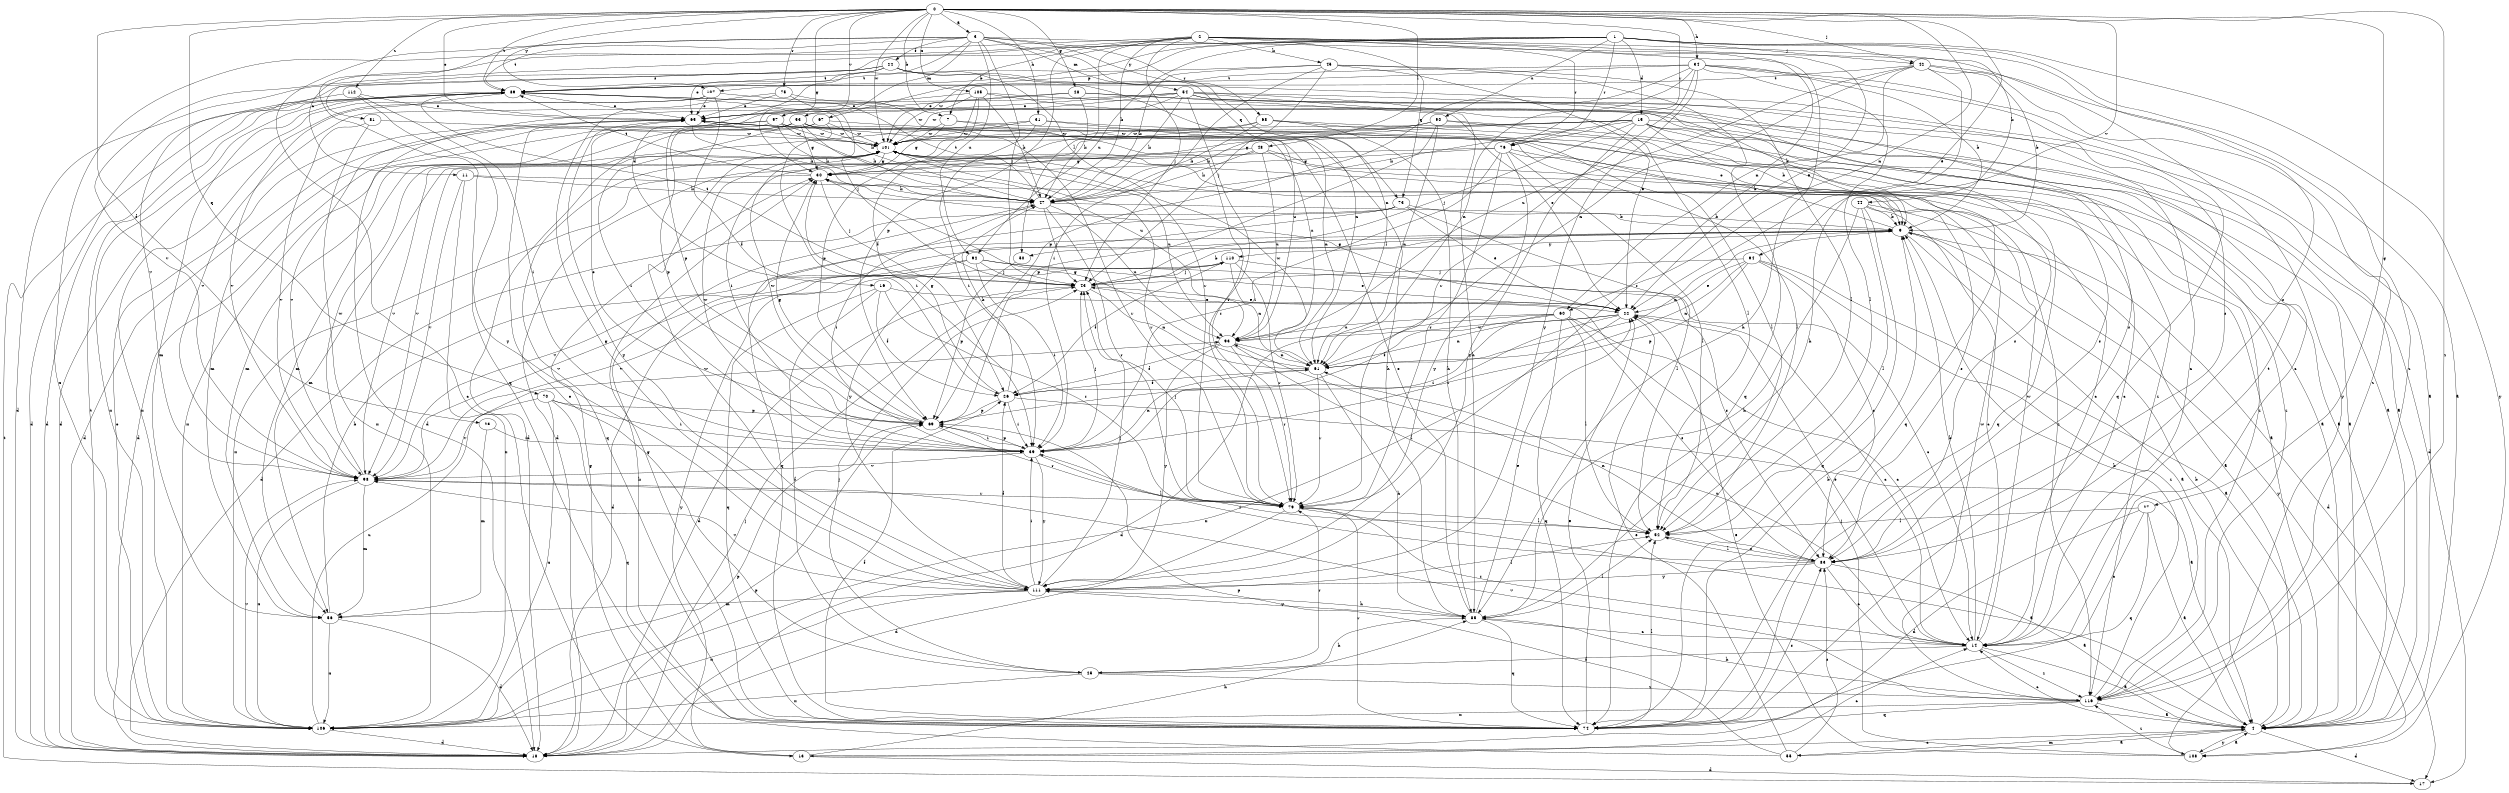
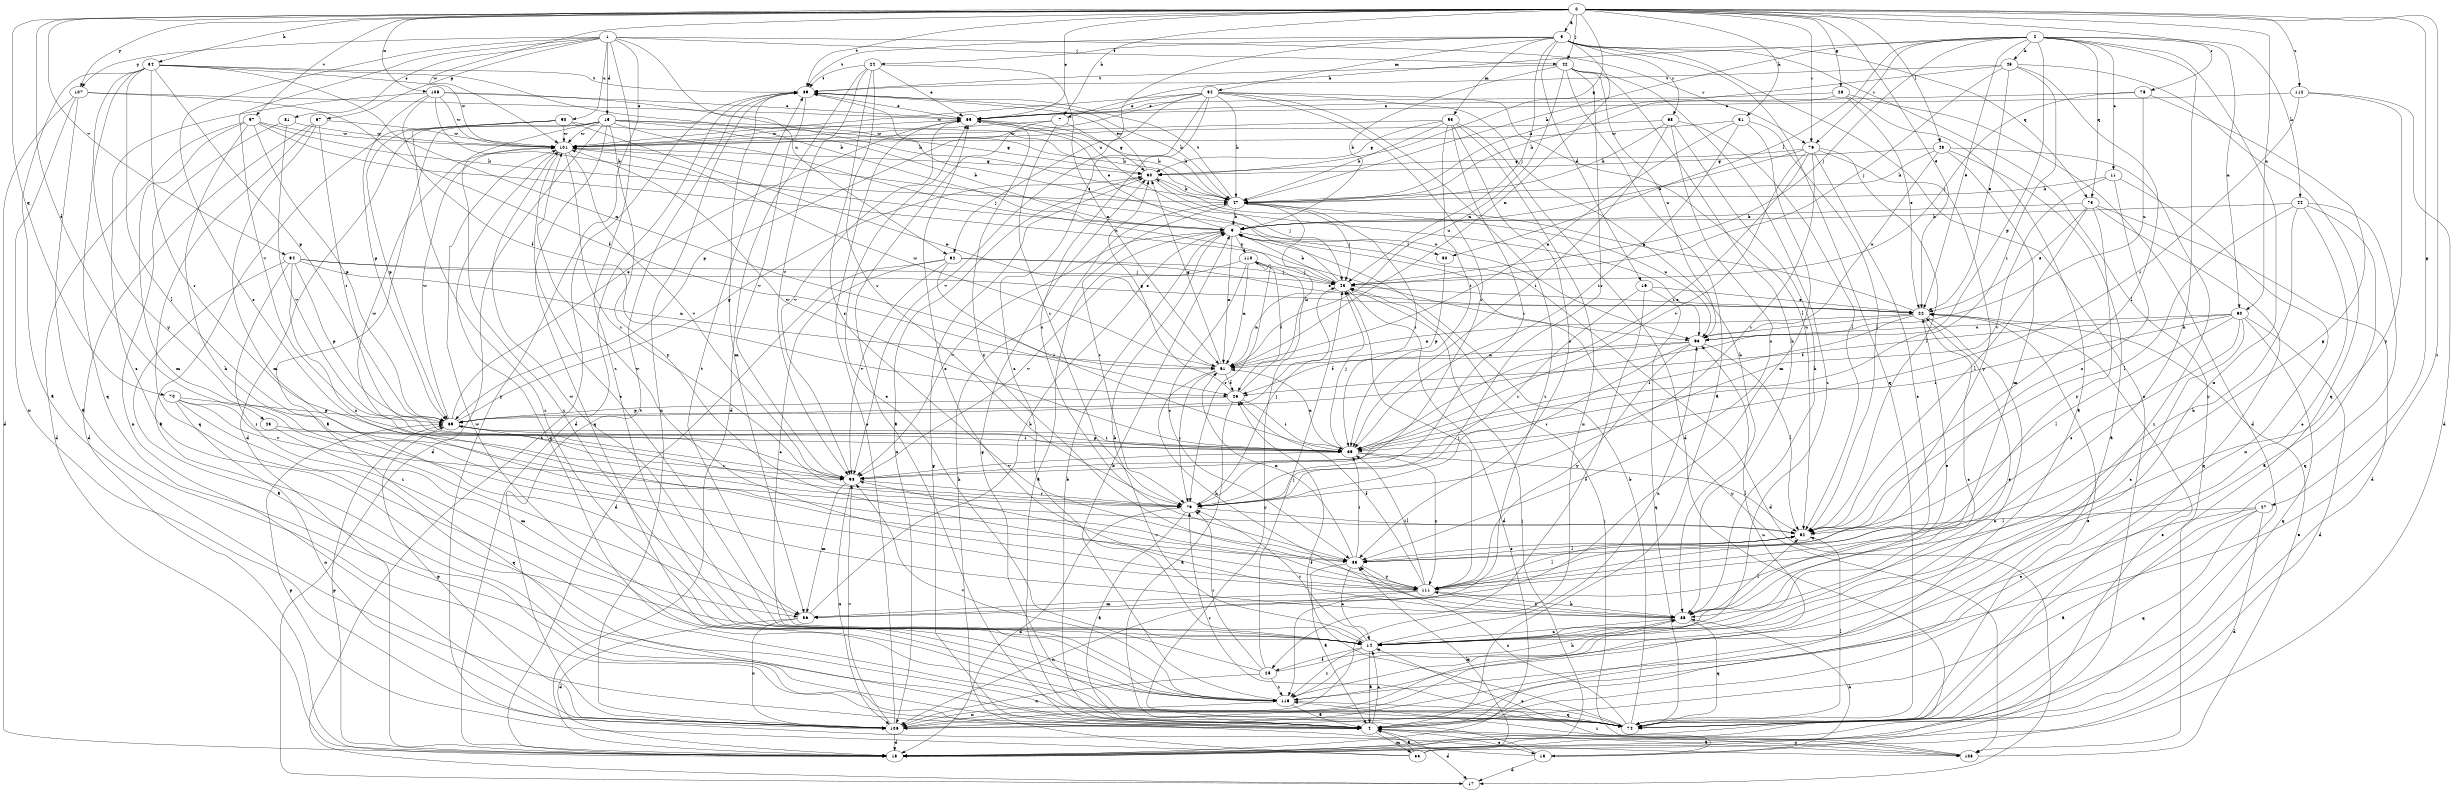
(910, 368) -> none
